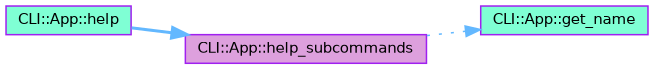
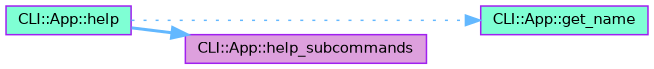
(446, 33) -> (298, 20)
